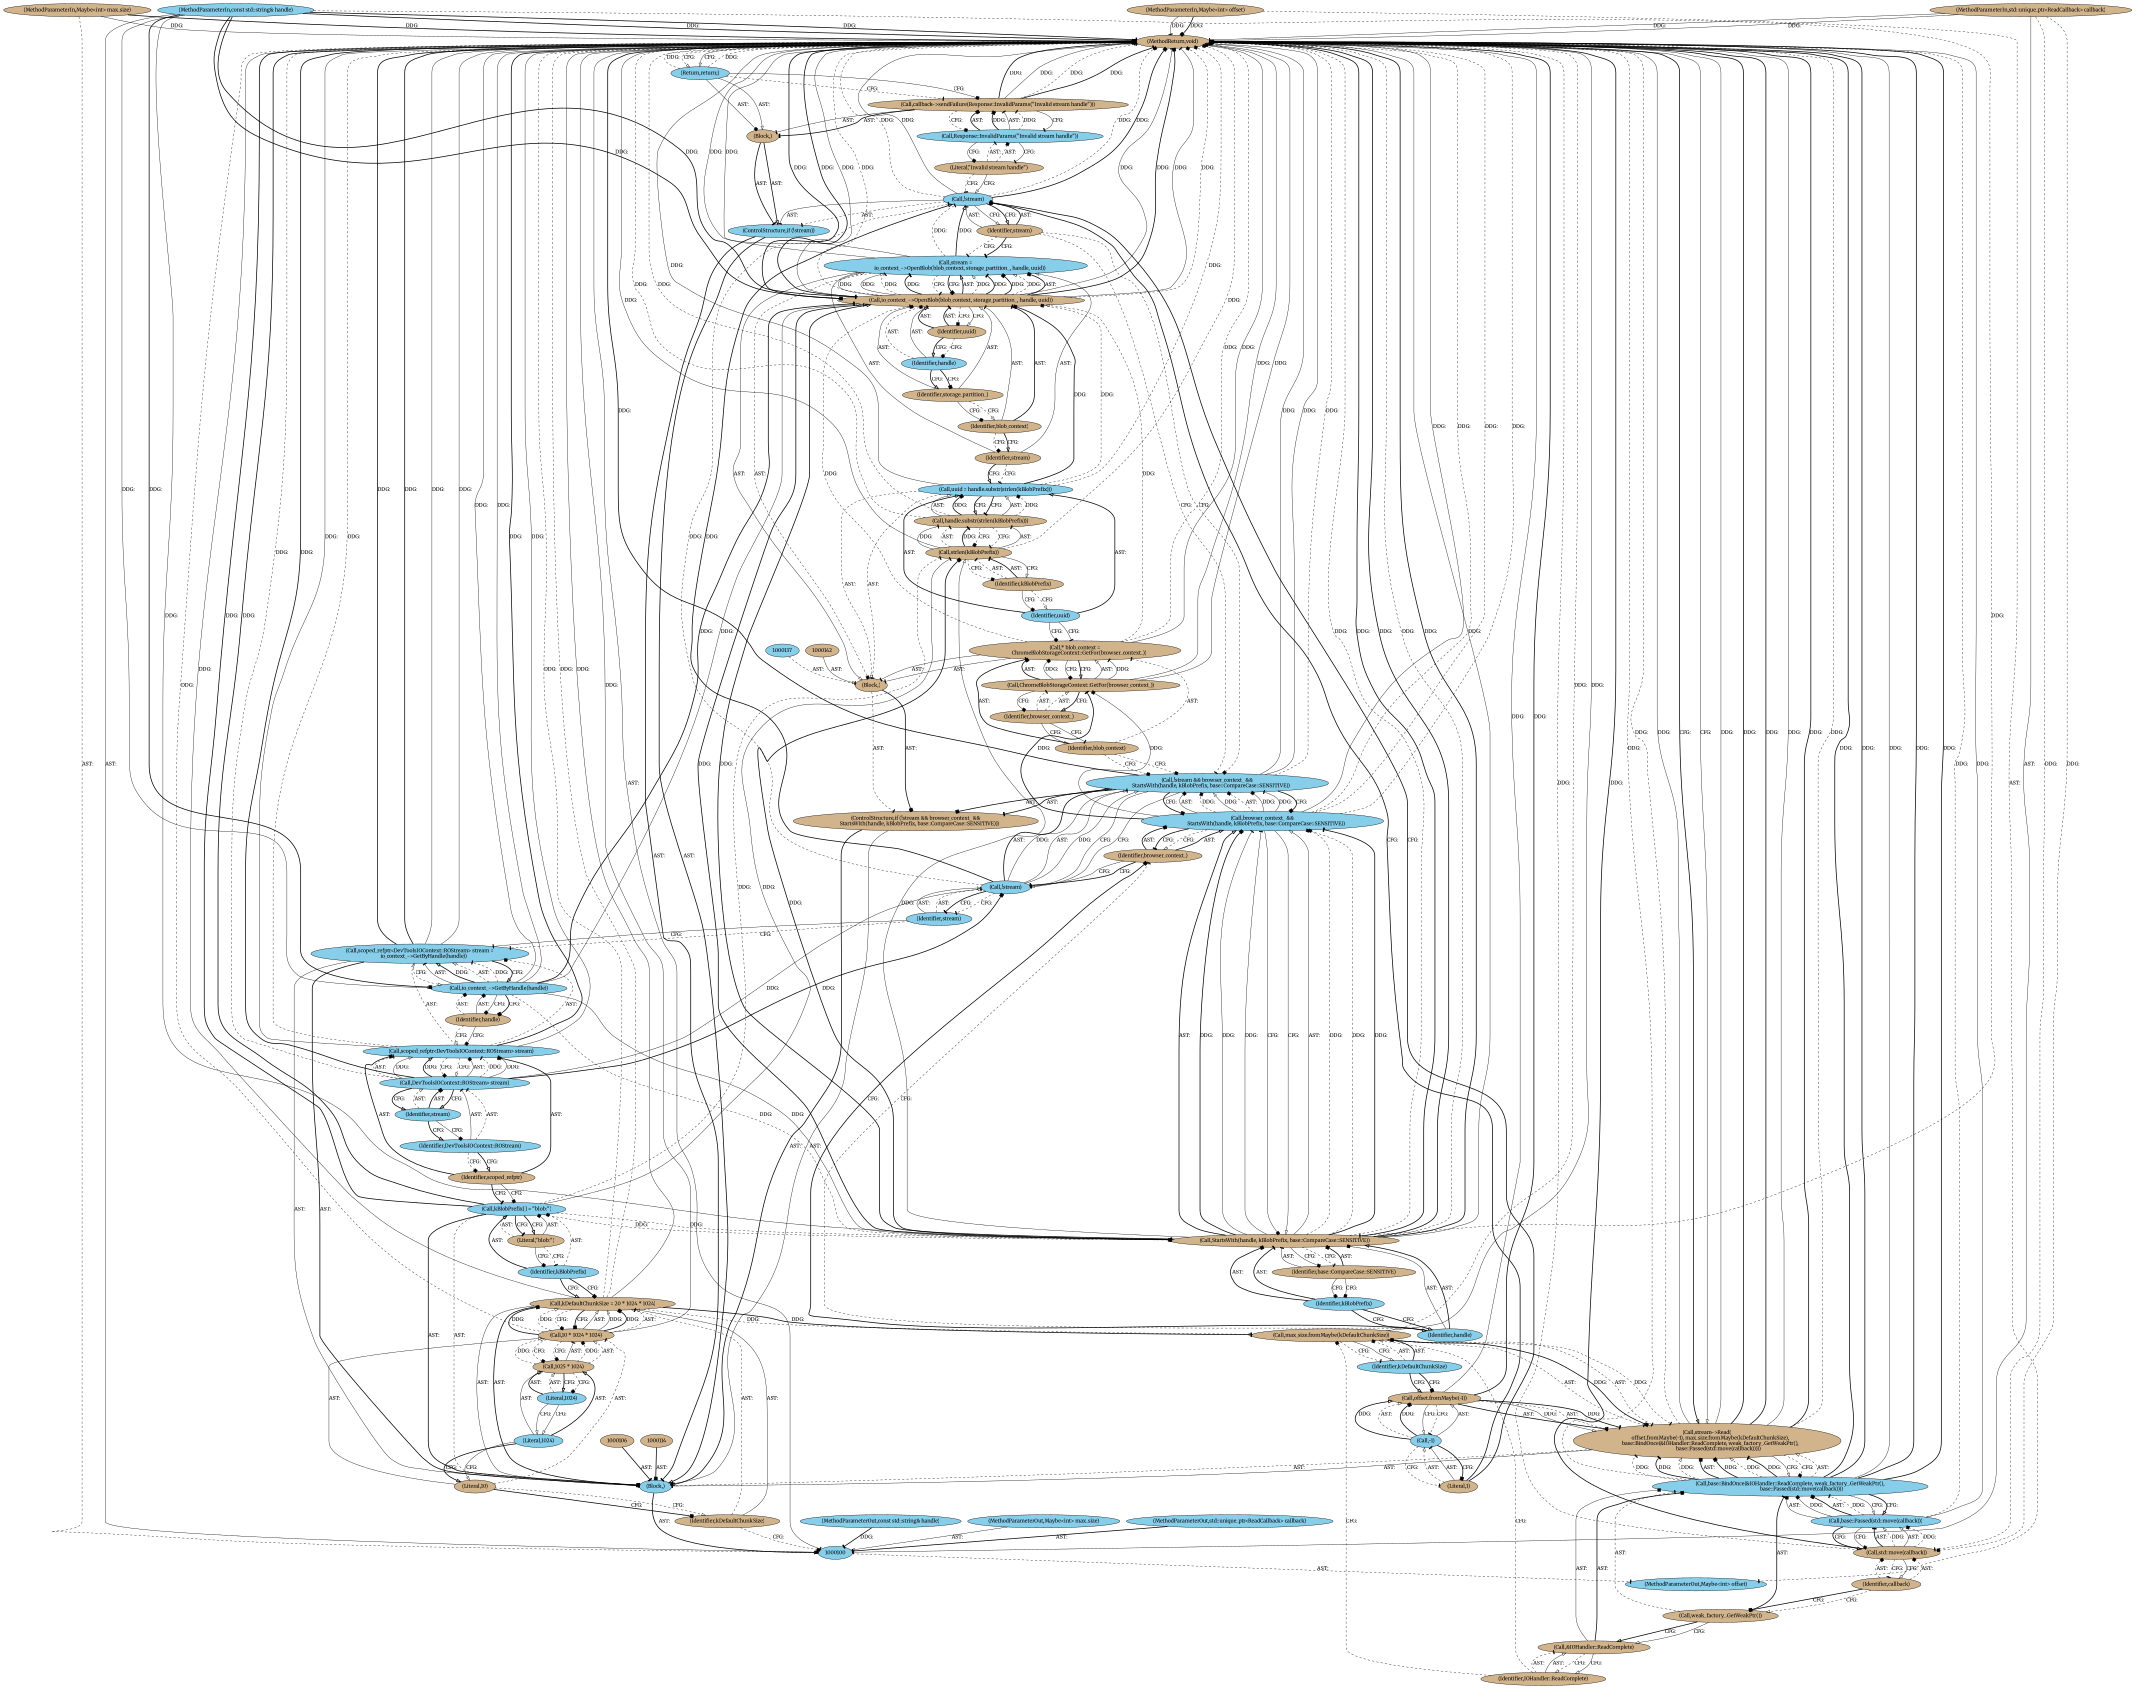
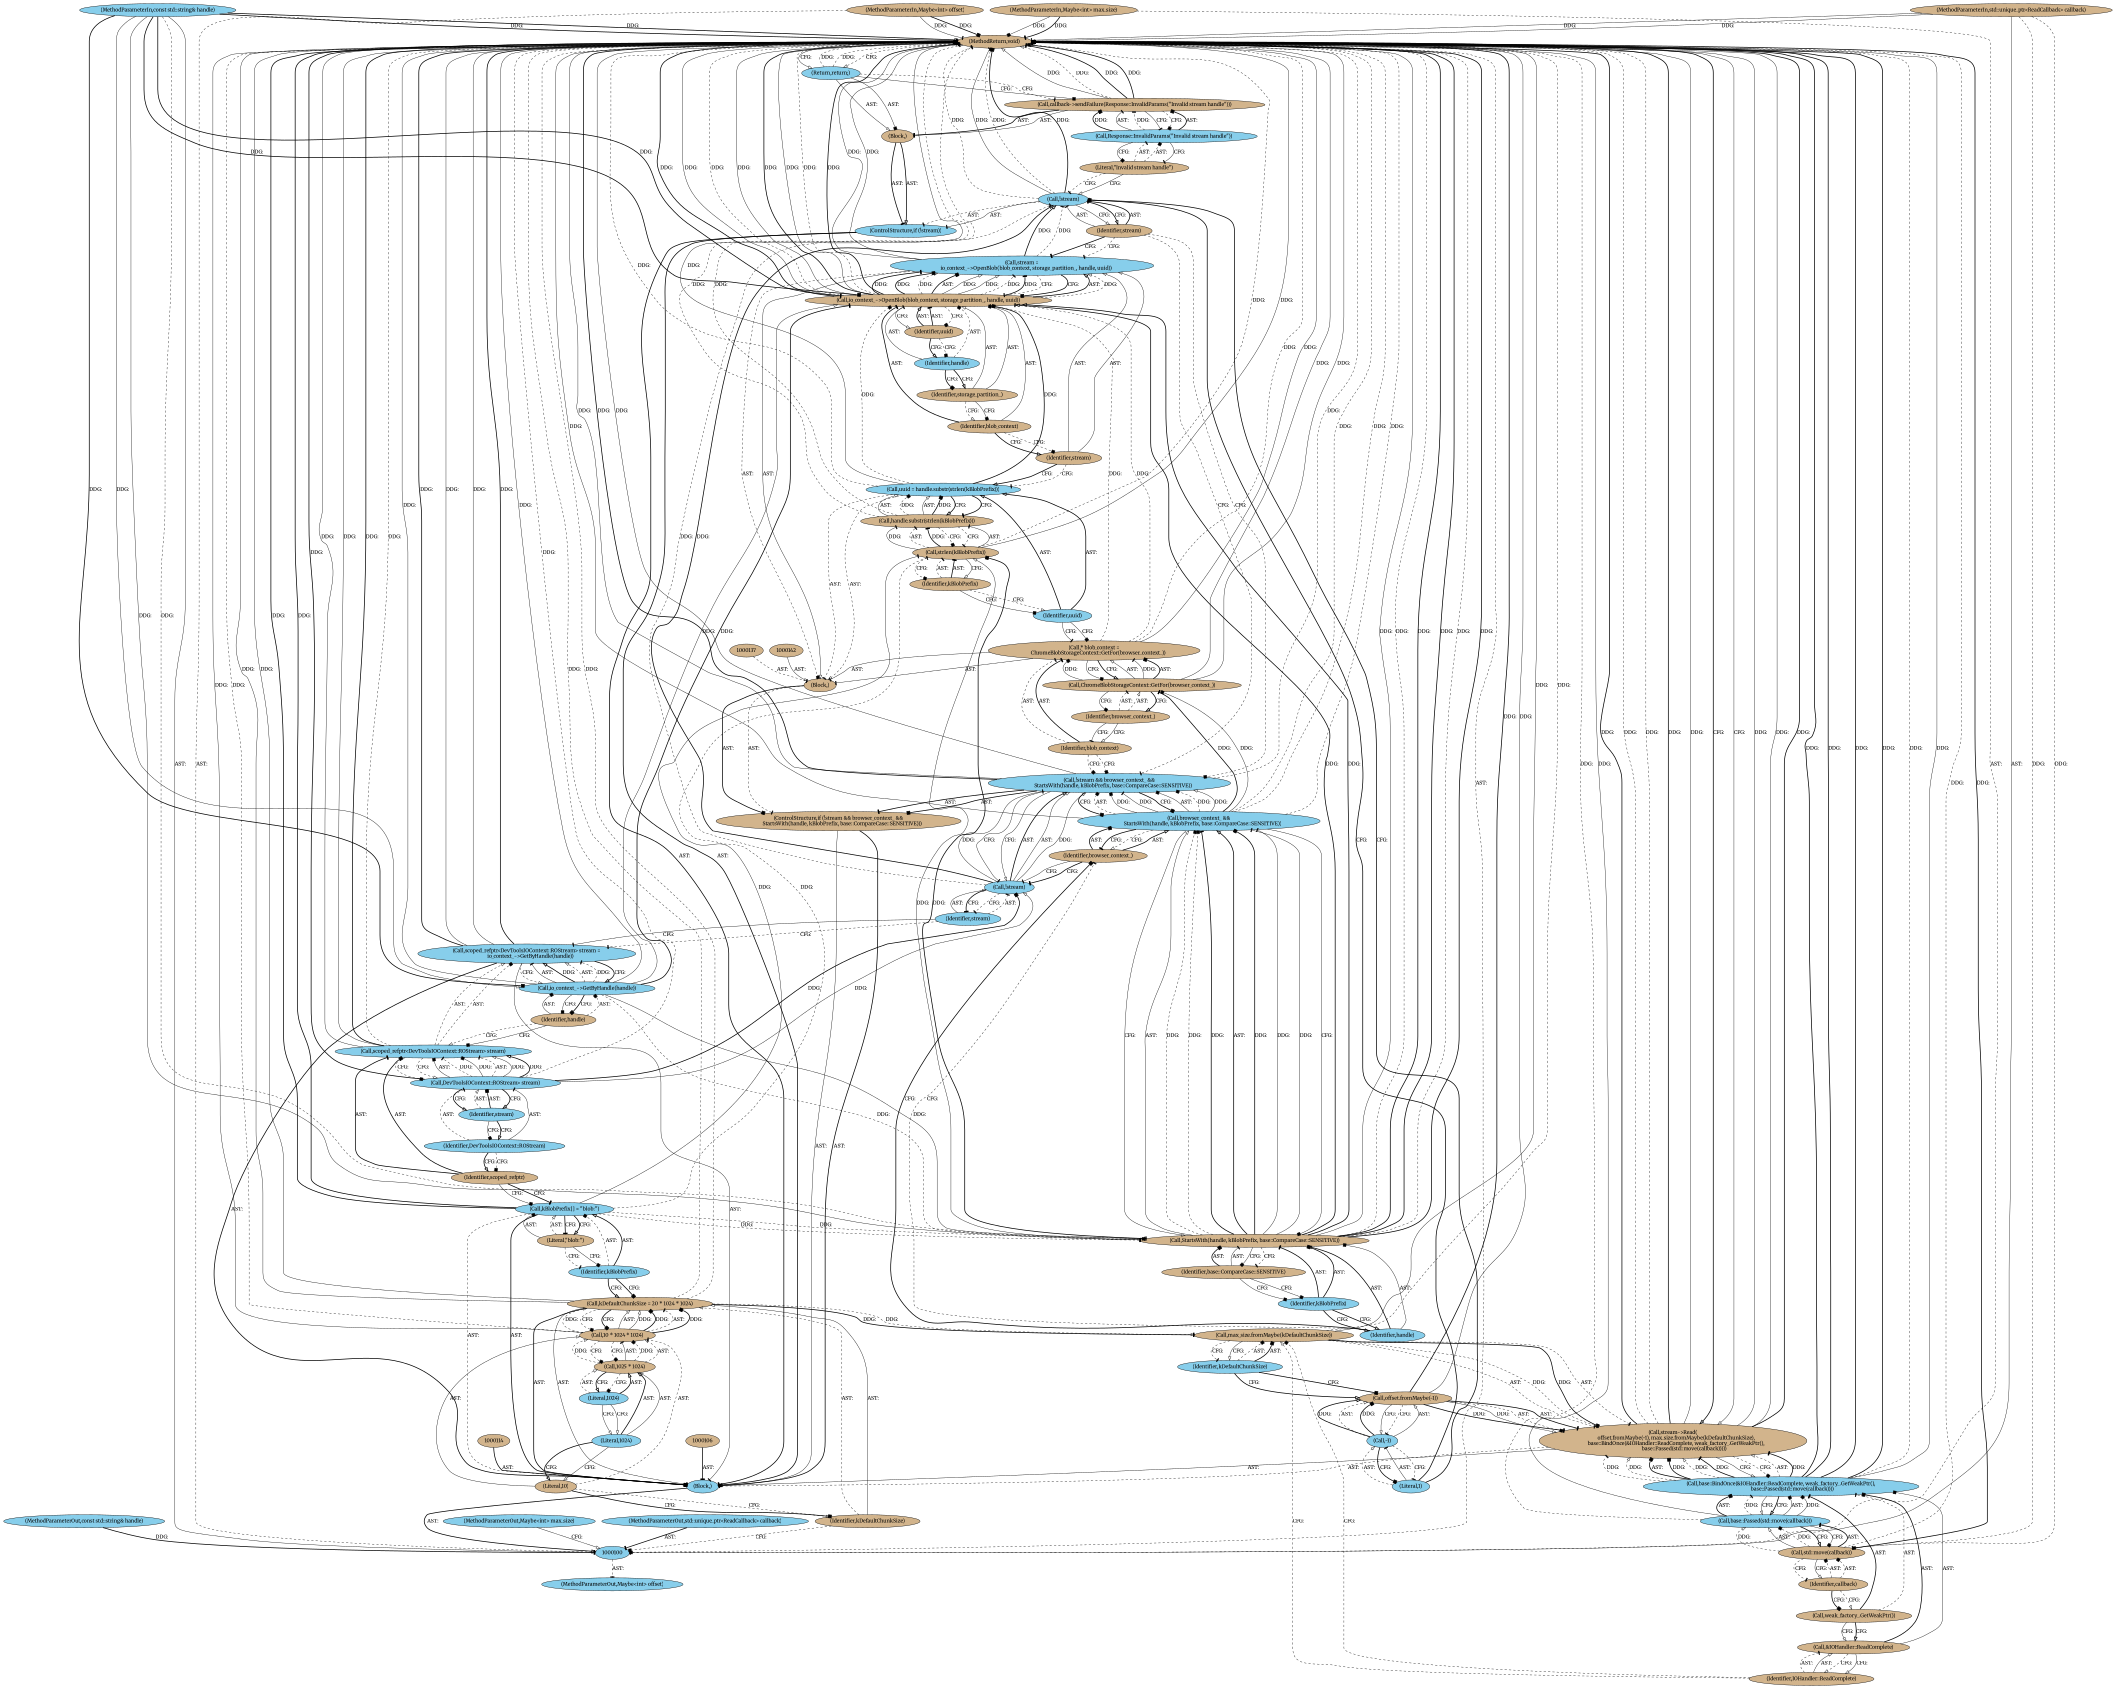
(2017, 551) -> (199, 653)
(610, 573) -> (1483, 981)
(782, 651) -> (746, 651)
(1459, 1487) -> (1411, 1487)
(958, 1537) -> (578, 1537)
